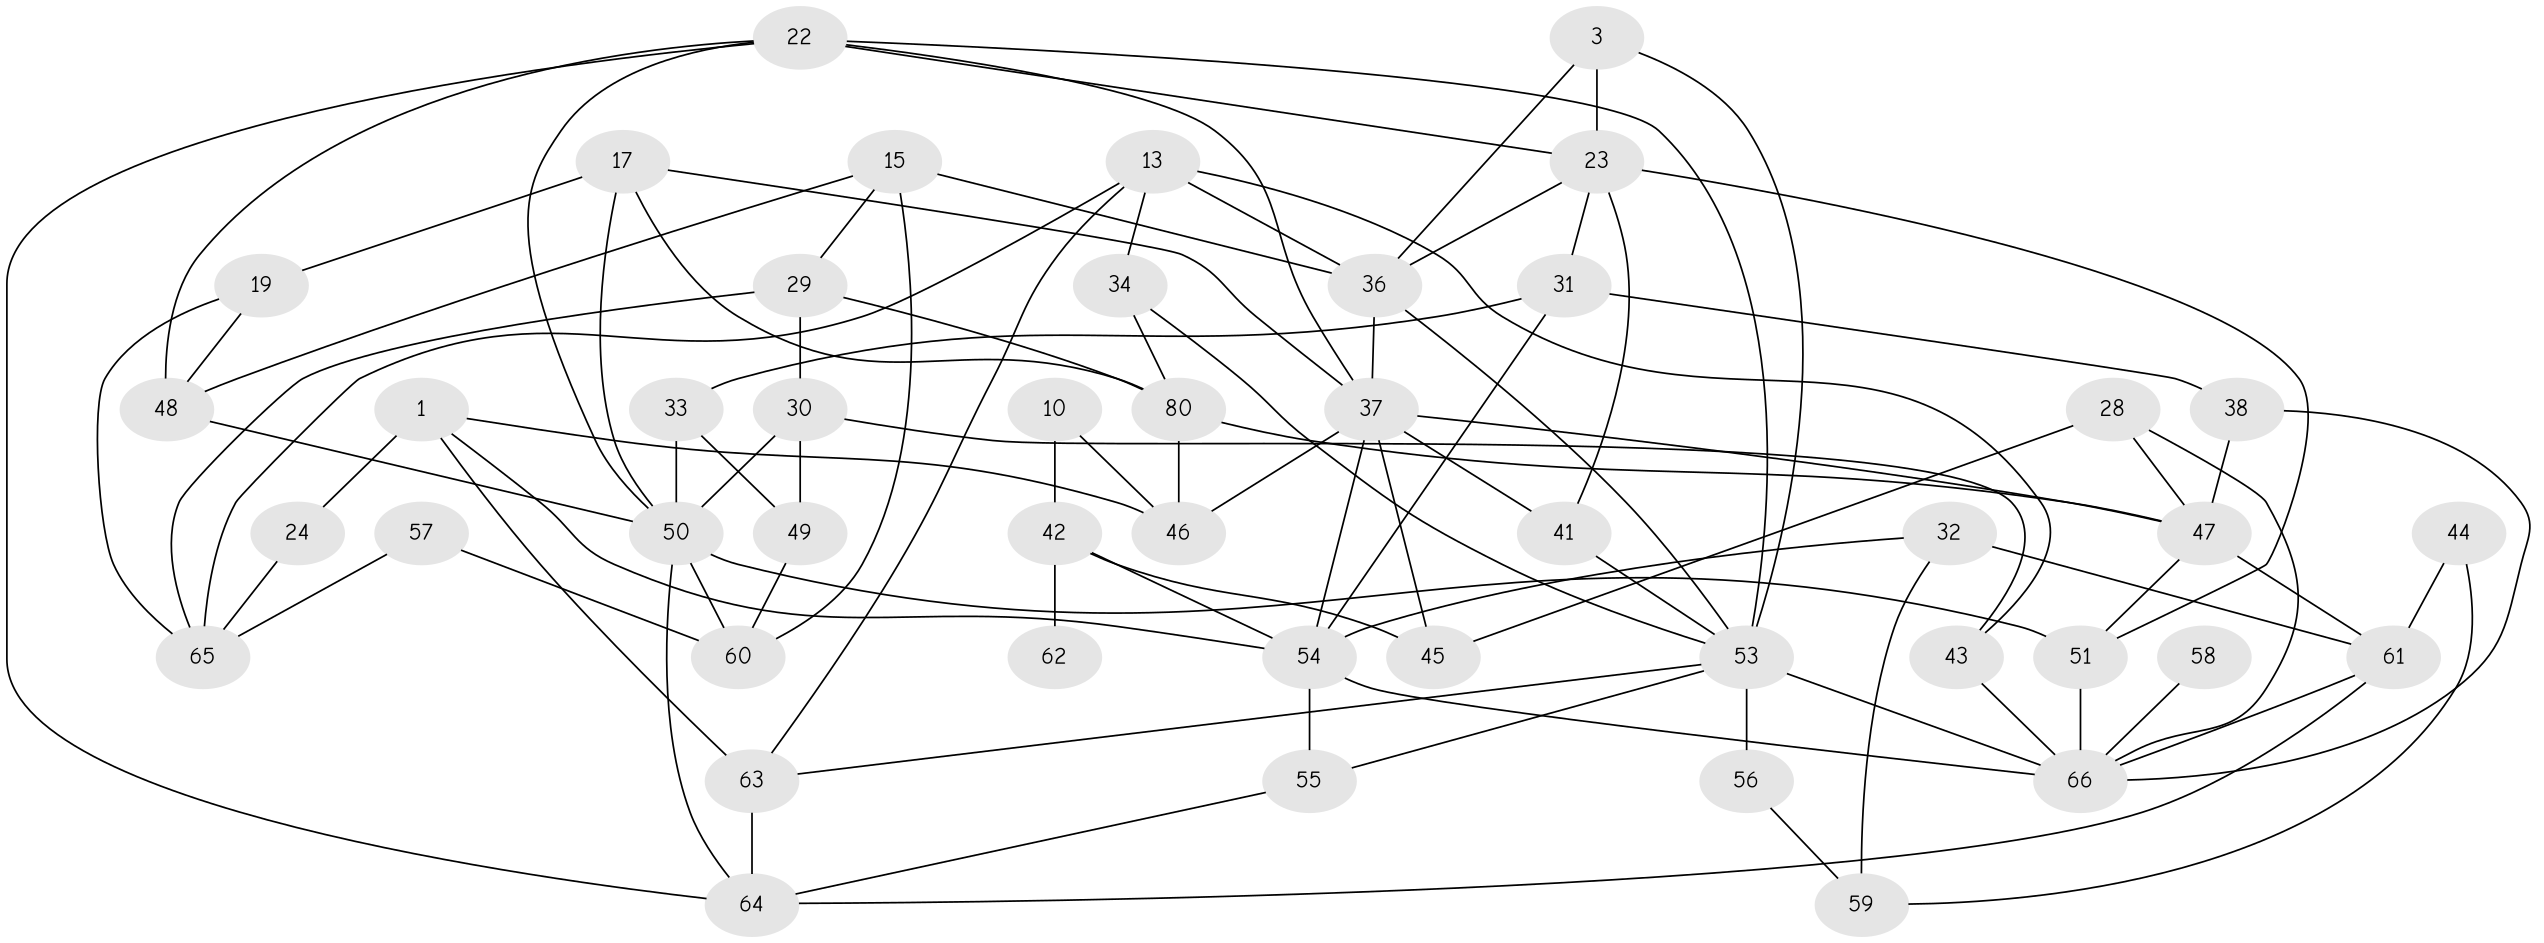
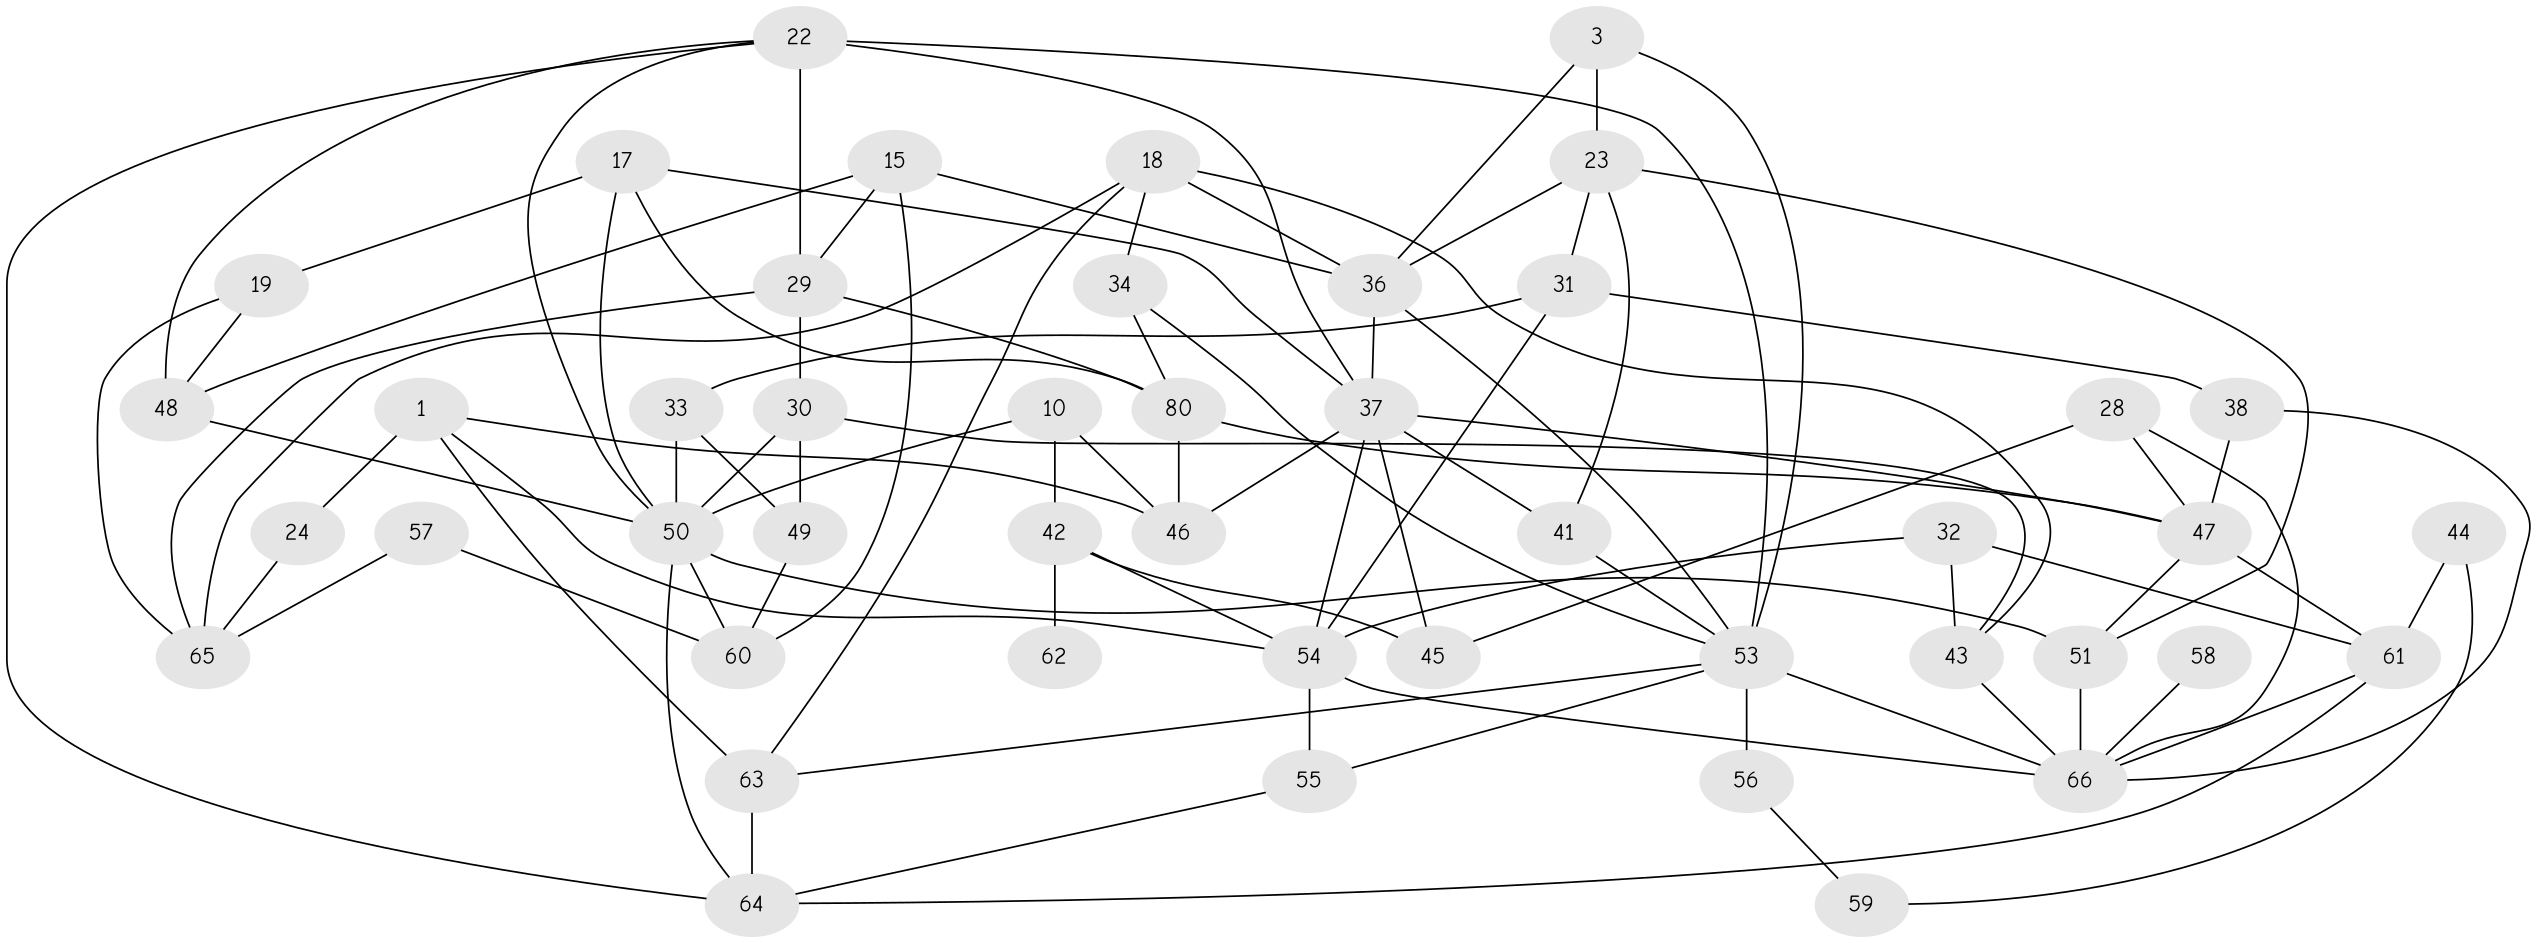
(1199, 100) -> (800, 162)
(1153, 162) -> (1153, 162)
none -> (838, 469)
(1873, 720) -> (1953, 596)
